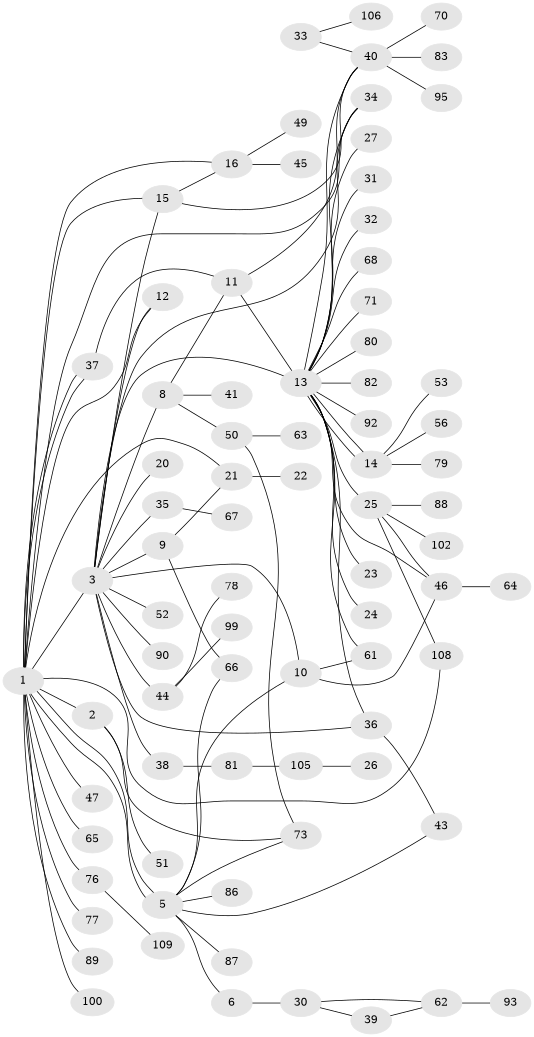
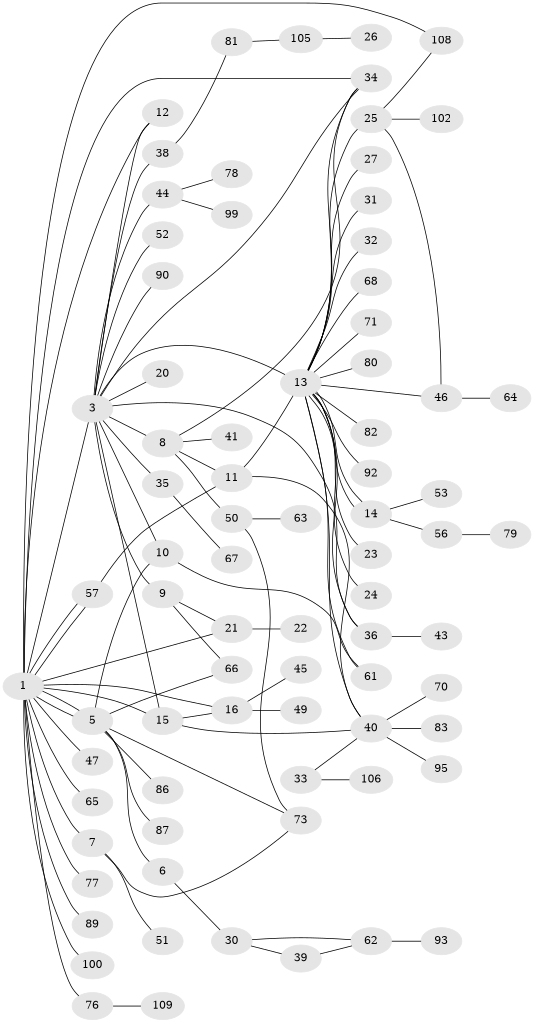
none -> (325, 302)
(92, 367) -> (92, 594)
(406, 465) -> (476, 535)
(441, 505) -> none
(397, 672) -> none
(92, 716) -> (92, 843)
(310, 895) -> none
